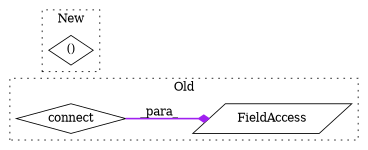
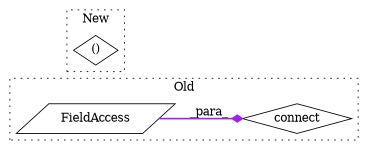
(162, 119) -> (196, 119)
